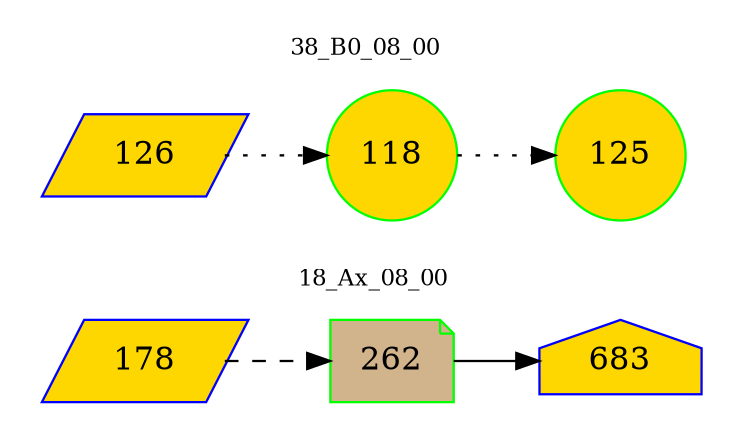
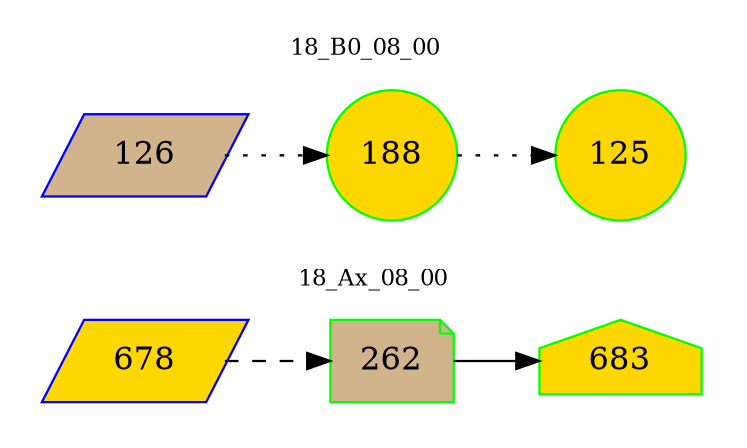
(366, 49) -> (366, 49)
(145, 155) -> (145, 155)
(392, 155) -> (392, 155)
(145, 361) -> (145, 361)
(621, 361) -> (621, 361)
